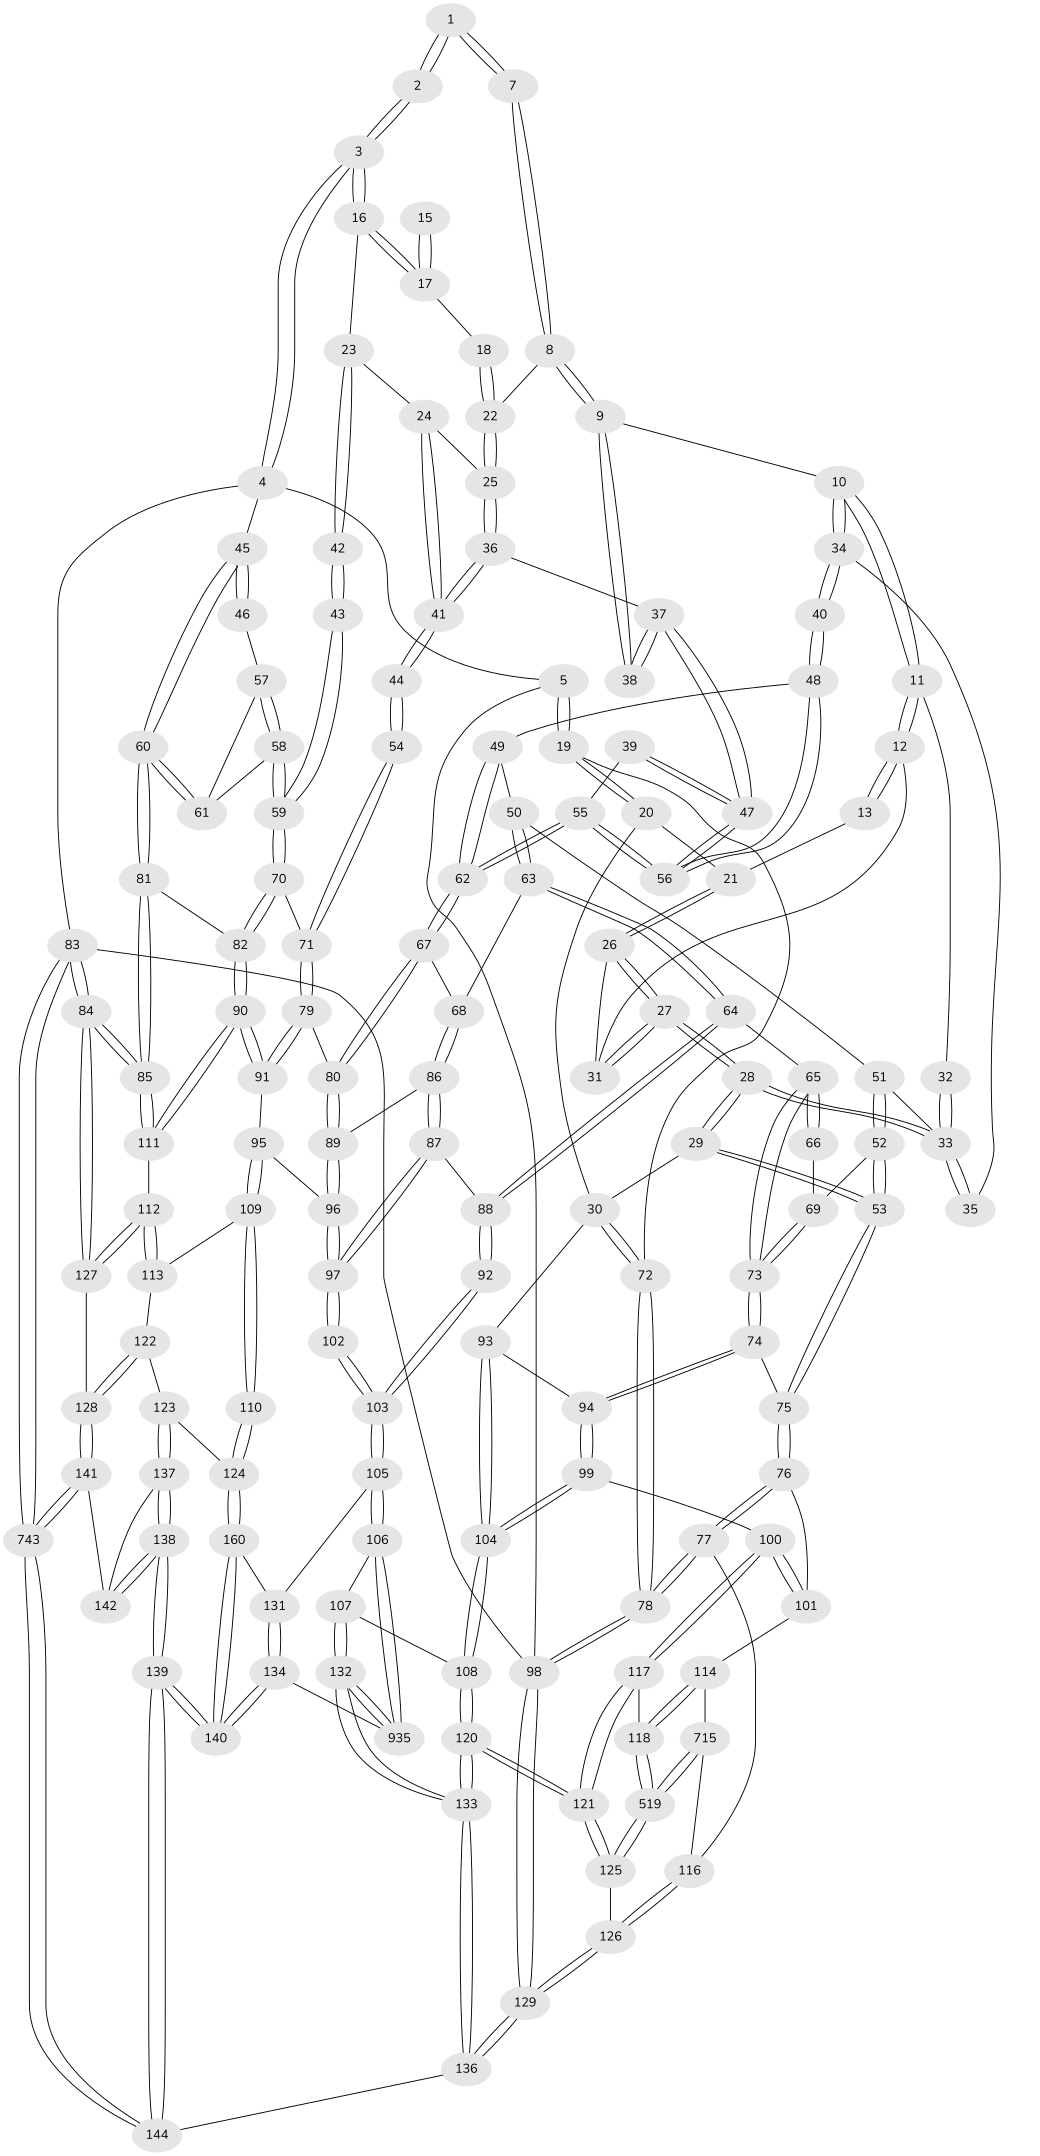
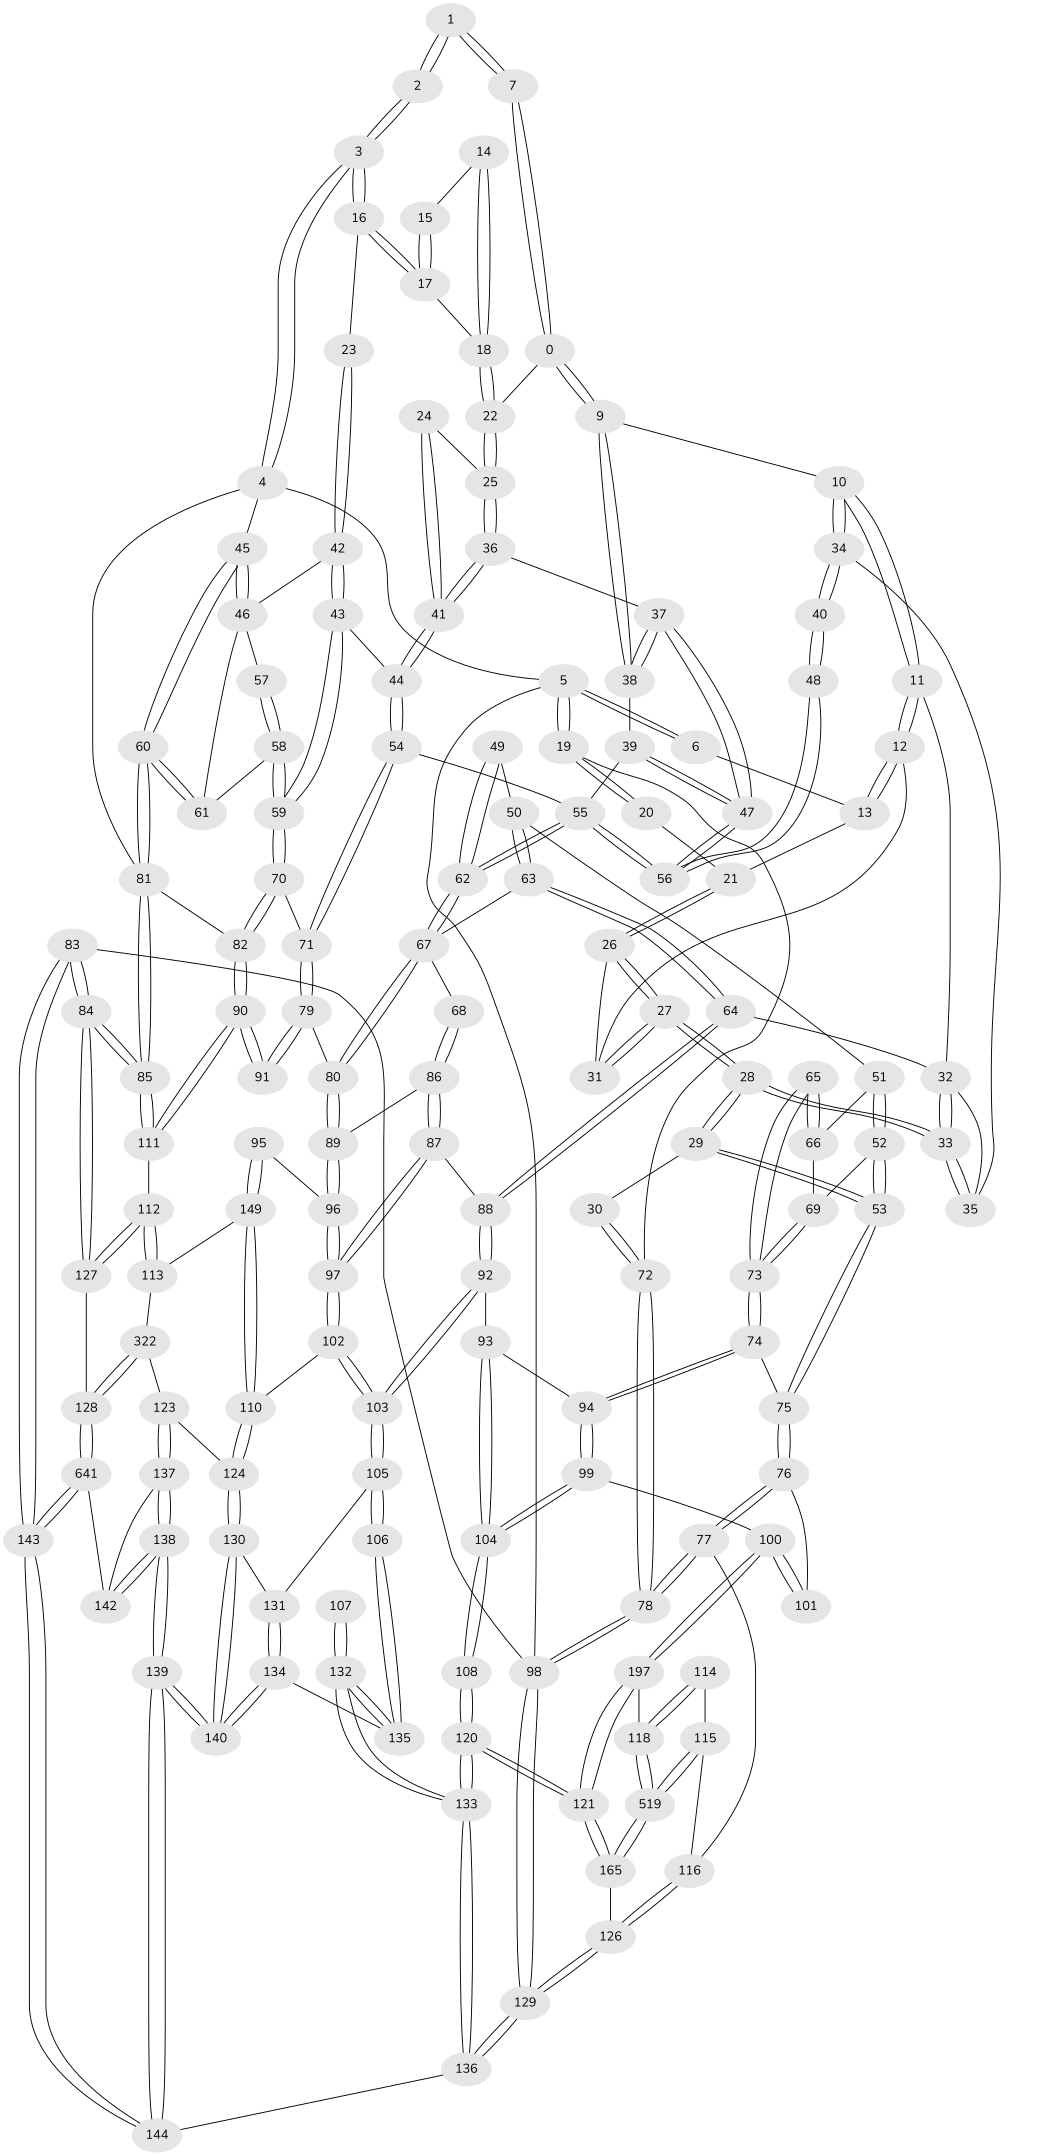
none -> (484, 152)
(550, 351) -> (550, 351)
(387, 384) -> none
none -> (290, 582)
none -> (367, 648)
(58, 651) -> (93, 641)
(651, 702) -> none
none -> (630, 714)
(232, 747) -> (218, 714)
none -> (696, 747)
none -> (487, 775)
(494, 946) -> (477, 913)
(557, 1004) -> none
(772, 1045) -> (841, 1039)
(261, 1111) -> none
(912, 1111) -> (853, 1104)
none -> (981, 1140)
(251, 1210) -> (251, 1210)
(542, 1274) -> (486, 1309)
(145, 1342) -> (145, 1342)
none -> (292, 1375)
(86, 1474) -> (86, 1474)
(28, 1540) -> (28, 1540)
(234, 1540) -> (234, 1540)
(359, 1574) -> none
(757, 1639) -> none
(403, 1640) -> none
(639, 1673) -> (639, 1673)
(399, 1739) -> (399, 1739)
(705, 1739) -> (705, 1739)
(611, 1871) -> (611, 1871)
